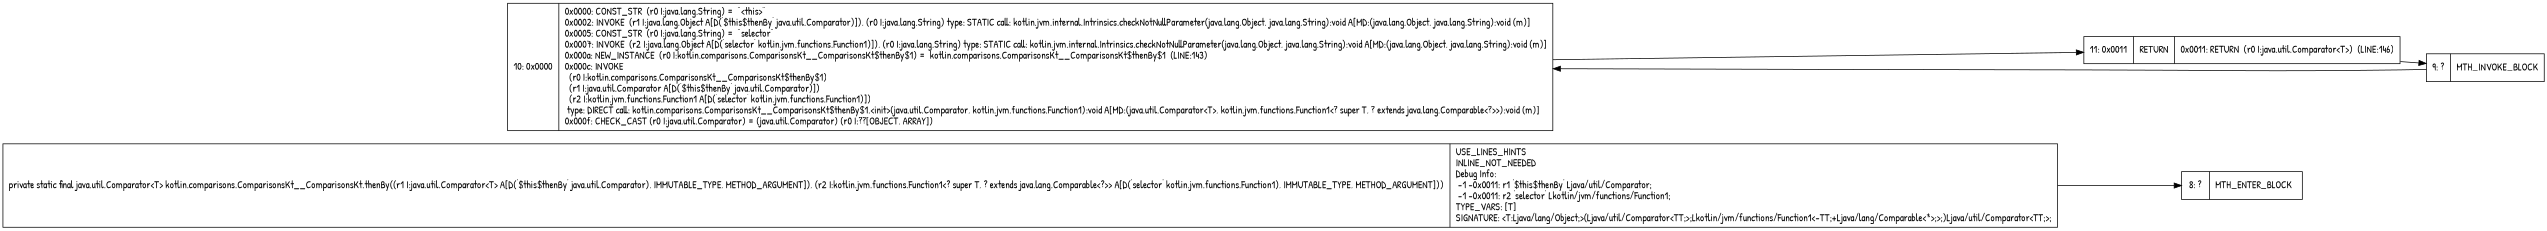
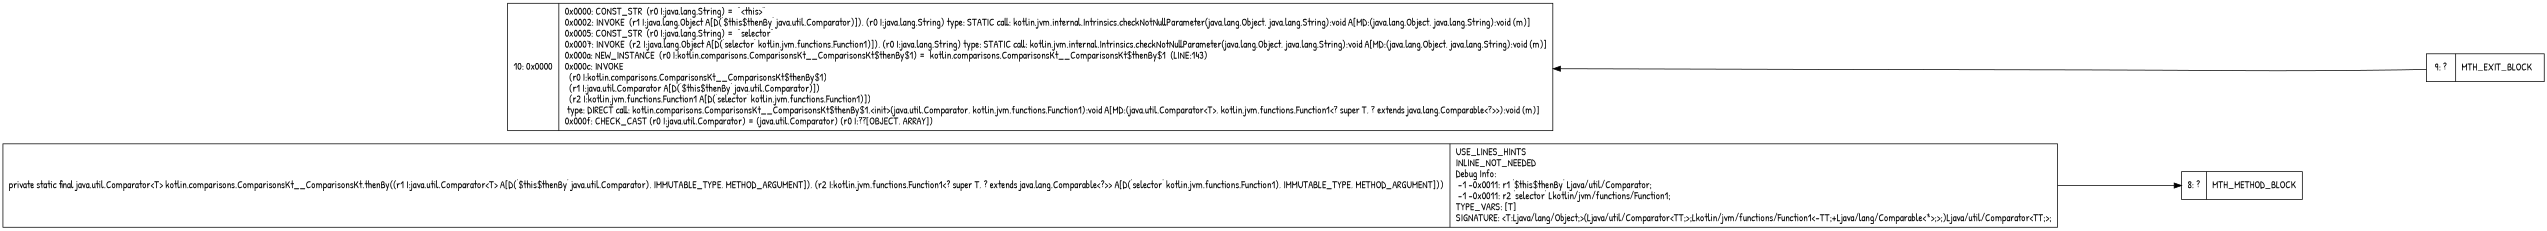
(2242, 50) -> none
(2497, 67) -> (2497, 67)
(2254, 185) -> (2254, 185)
